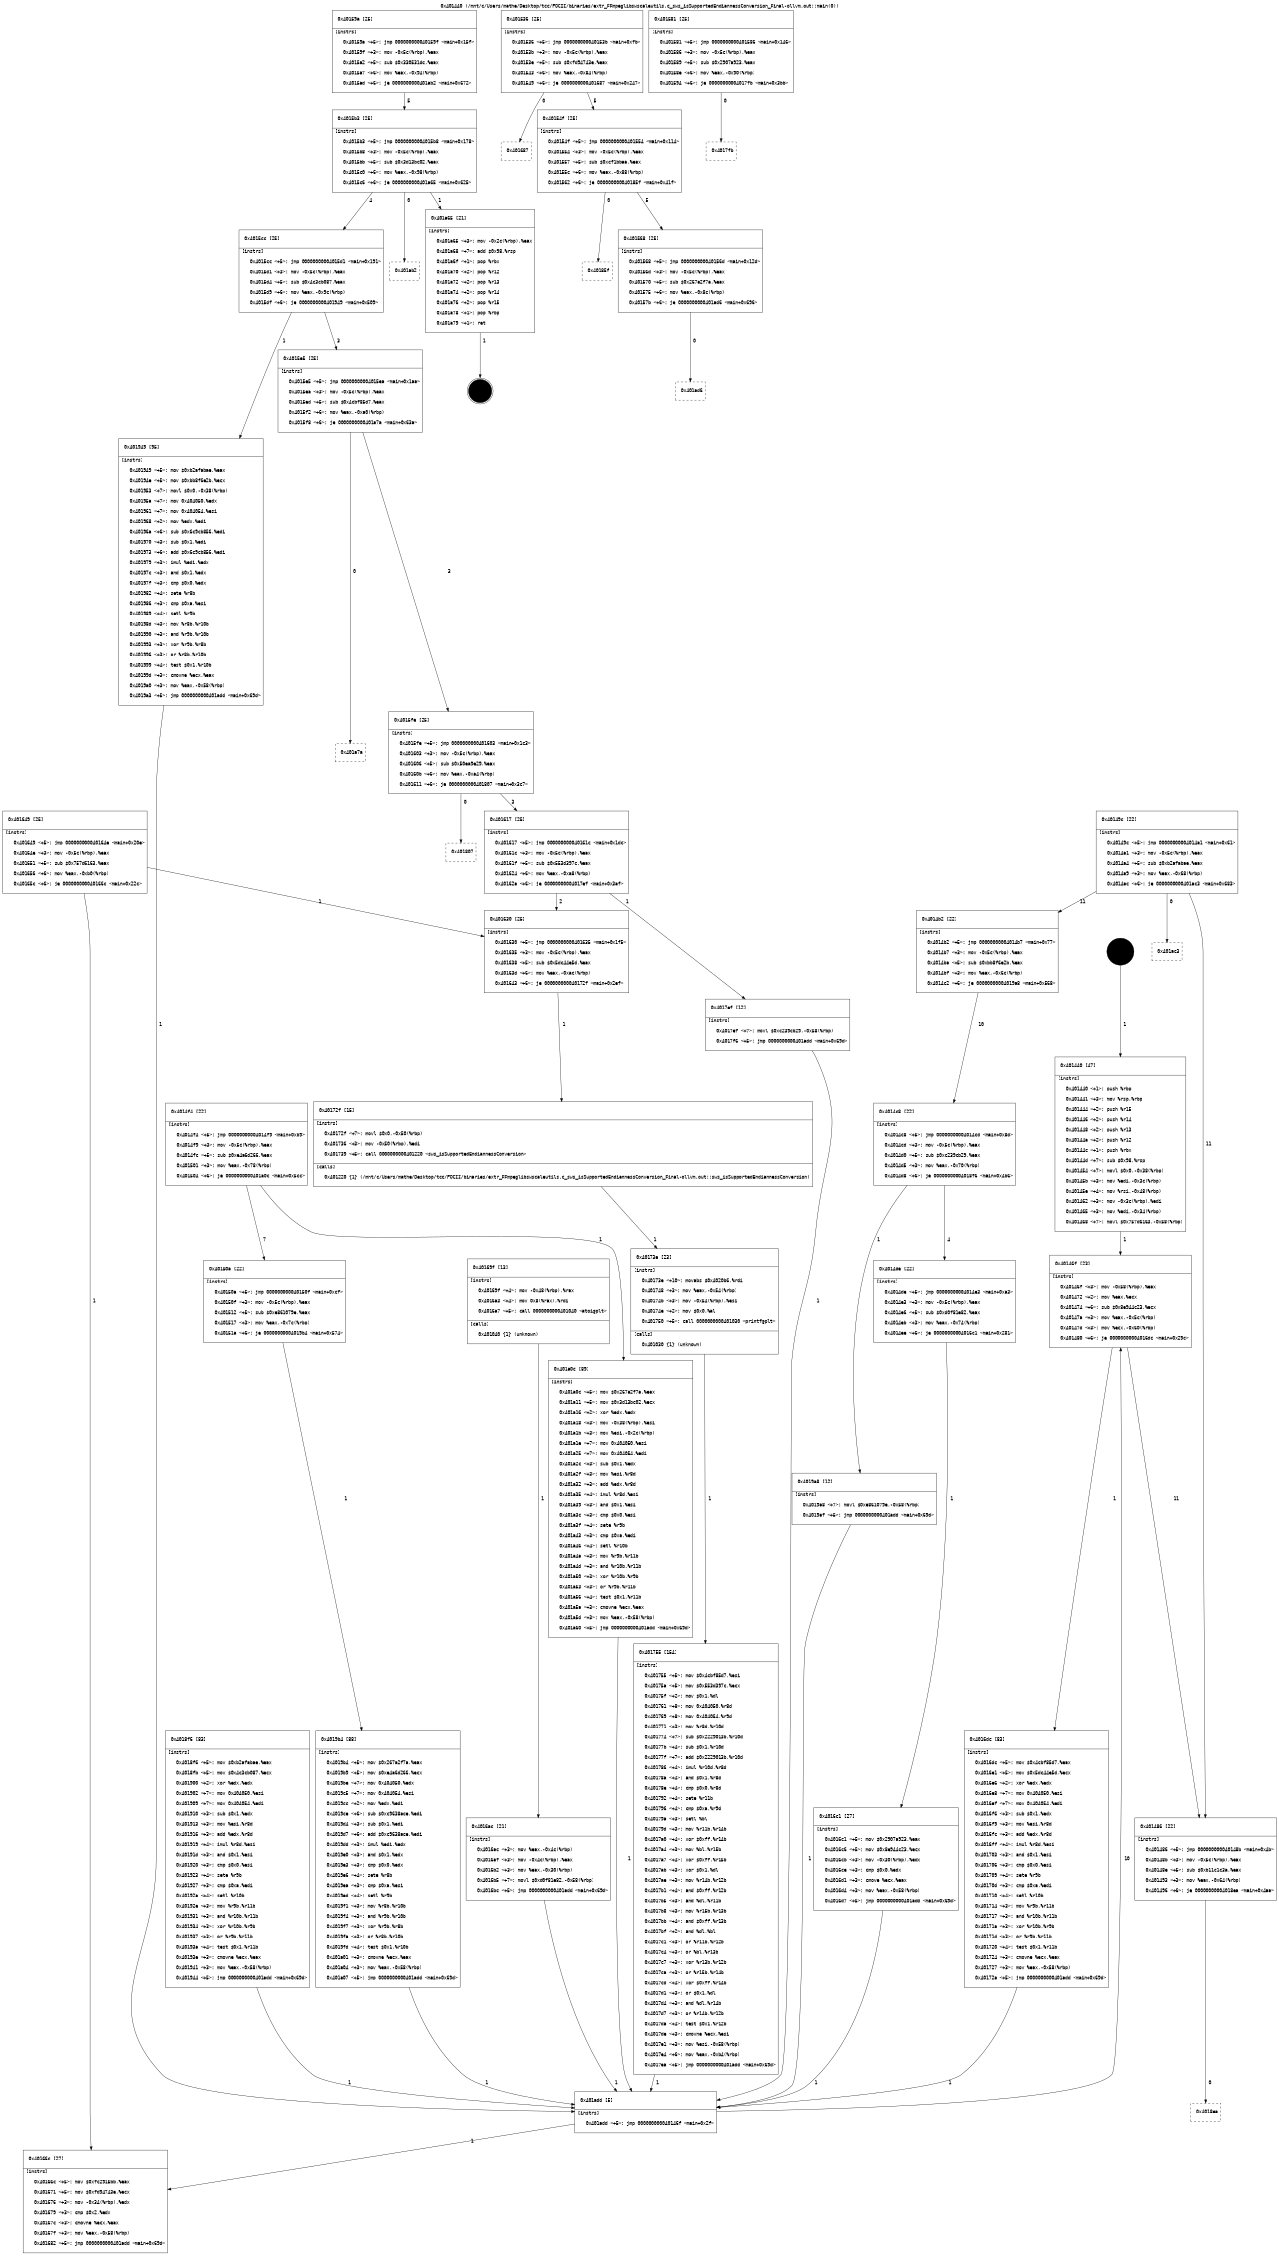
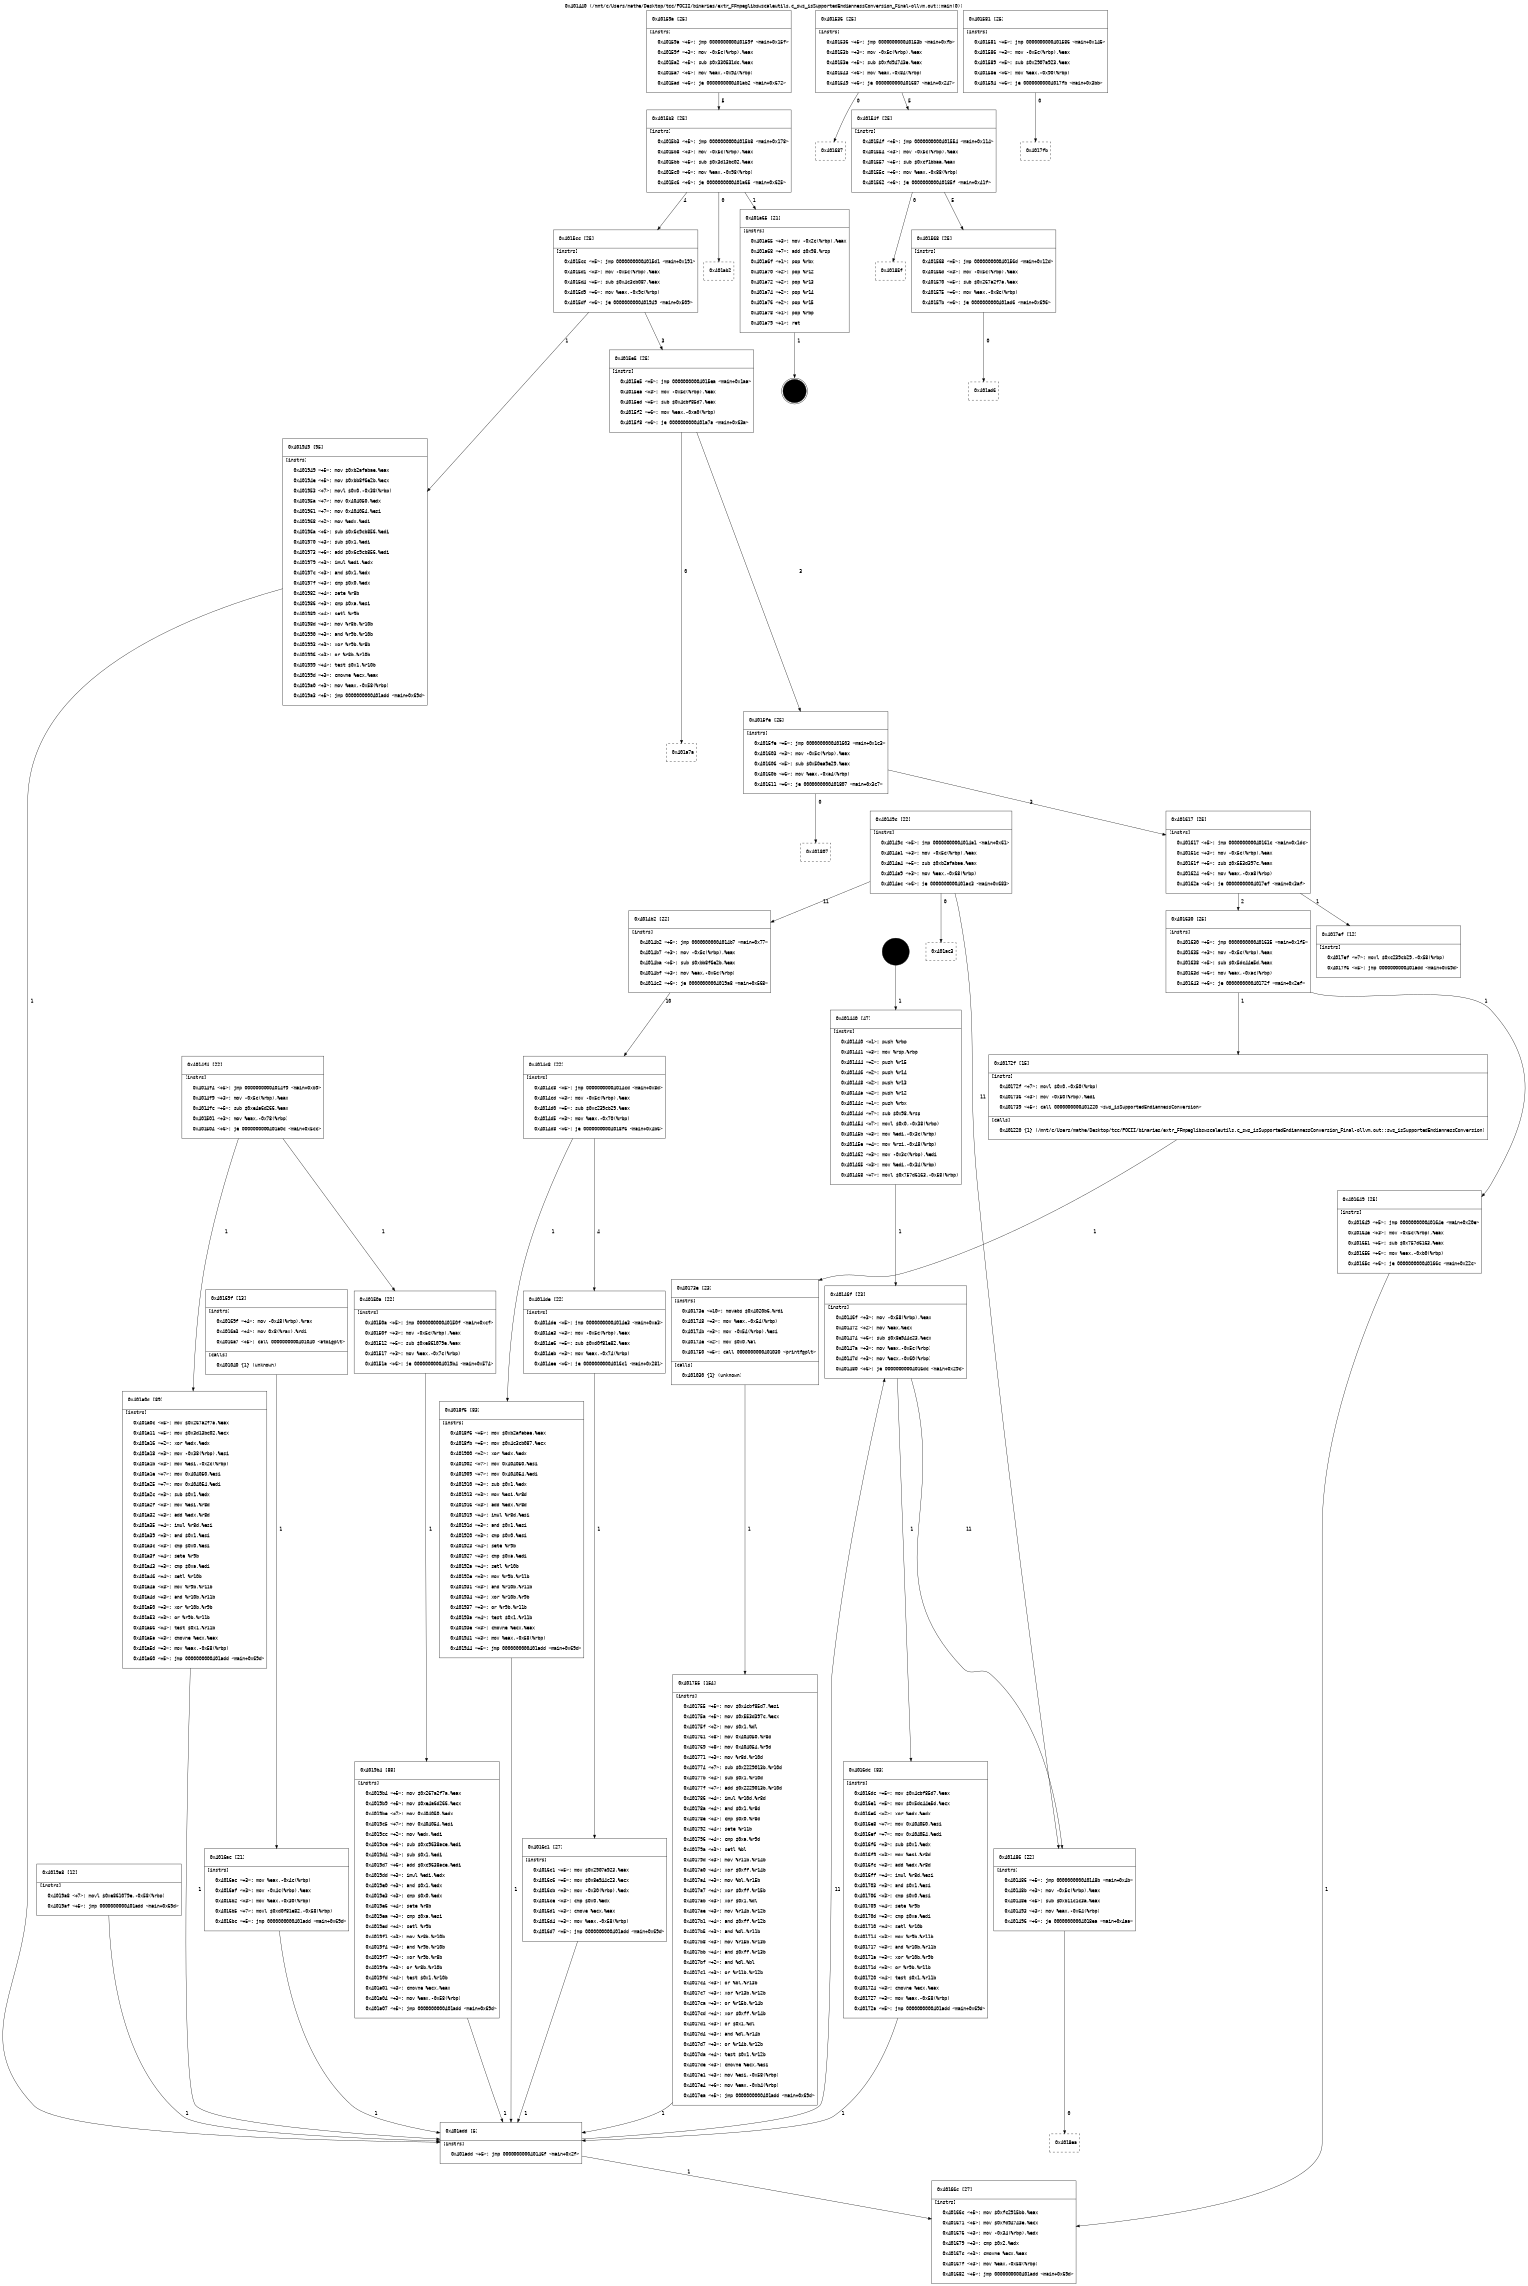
(314, 902) -> (1497, 1017)
(263, 1240) -> (382, 1232)
(856, 1322) -> (524, 1264)
(791, 1593) -> none
(1126, 1859) -> (836, 1890)
